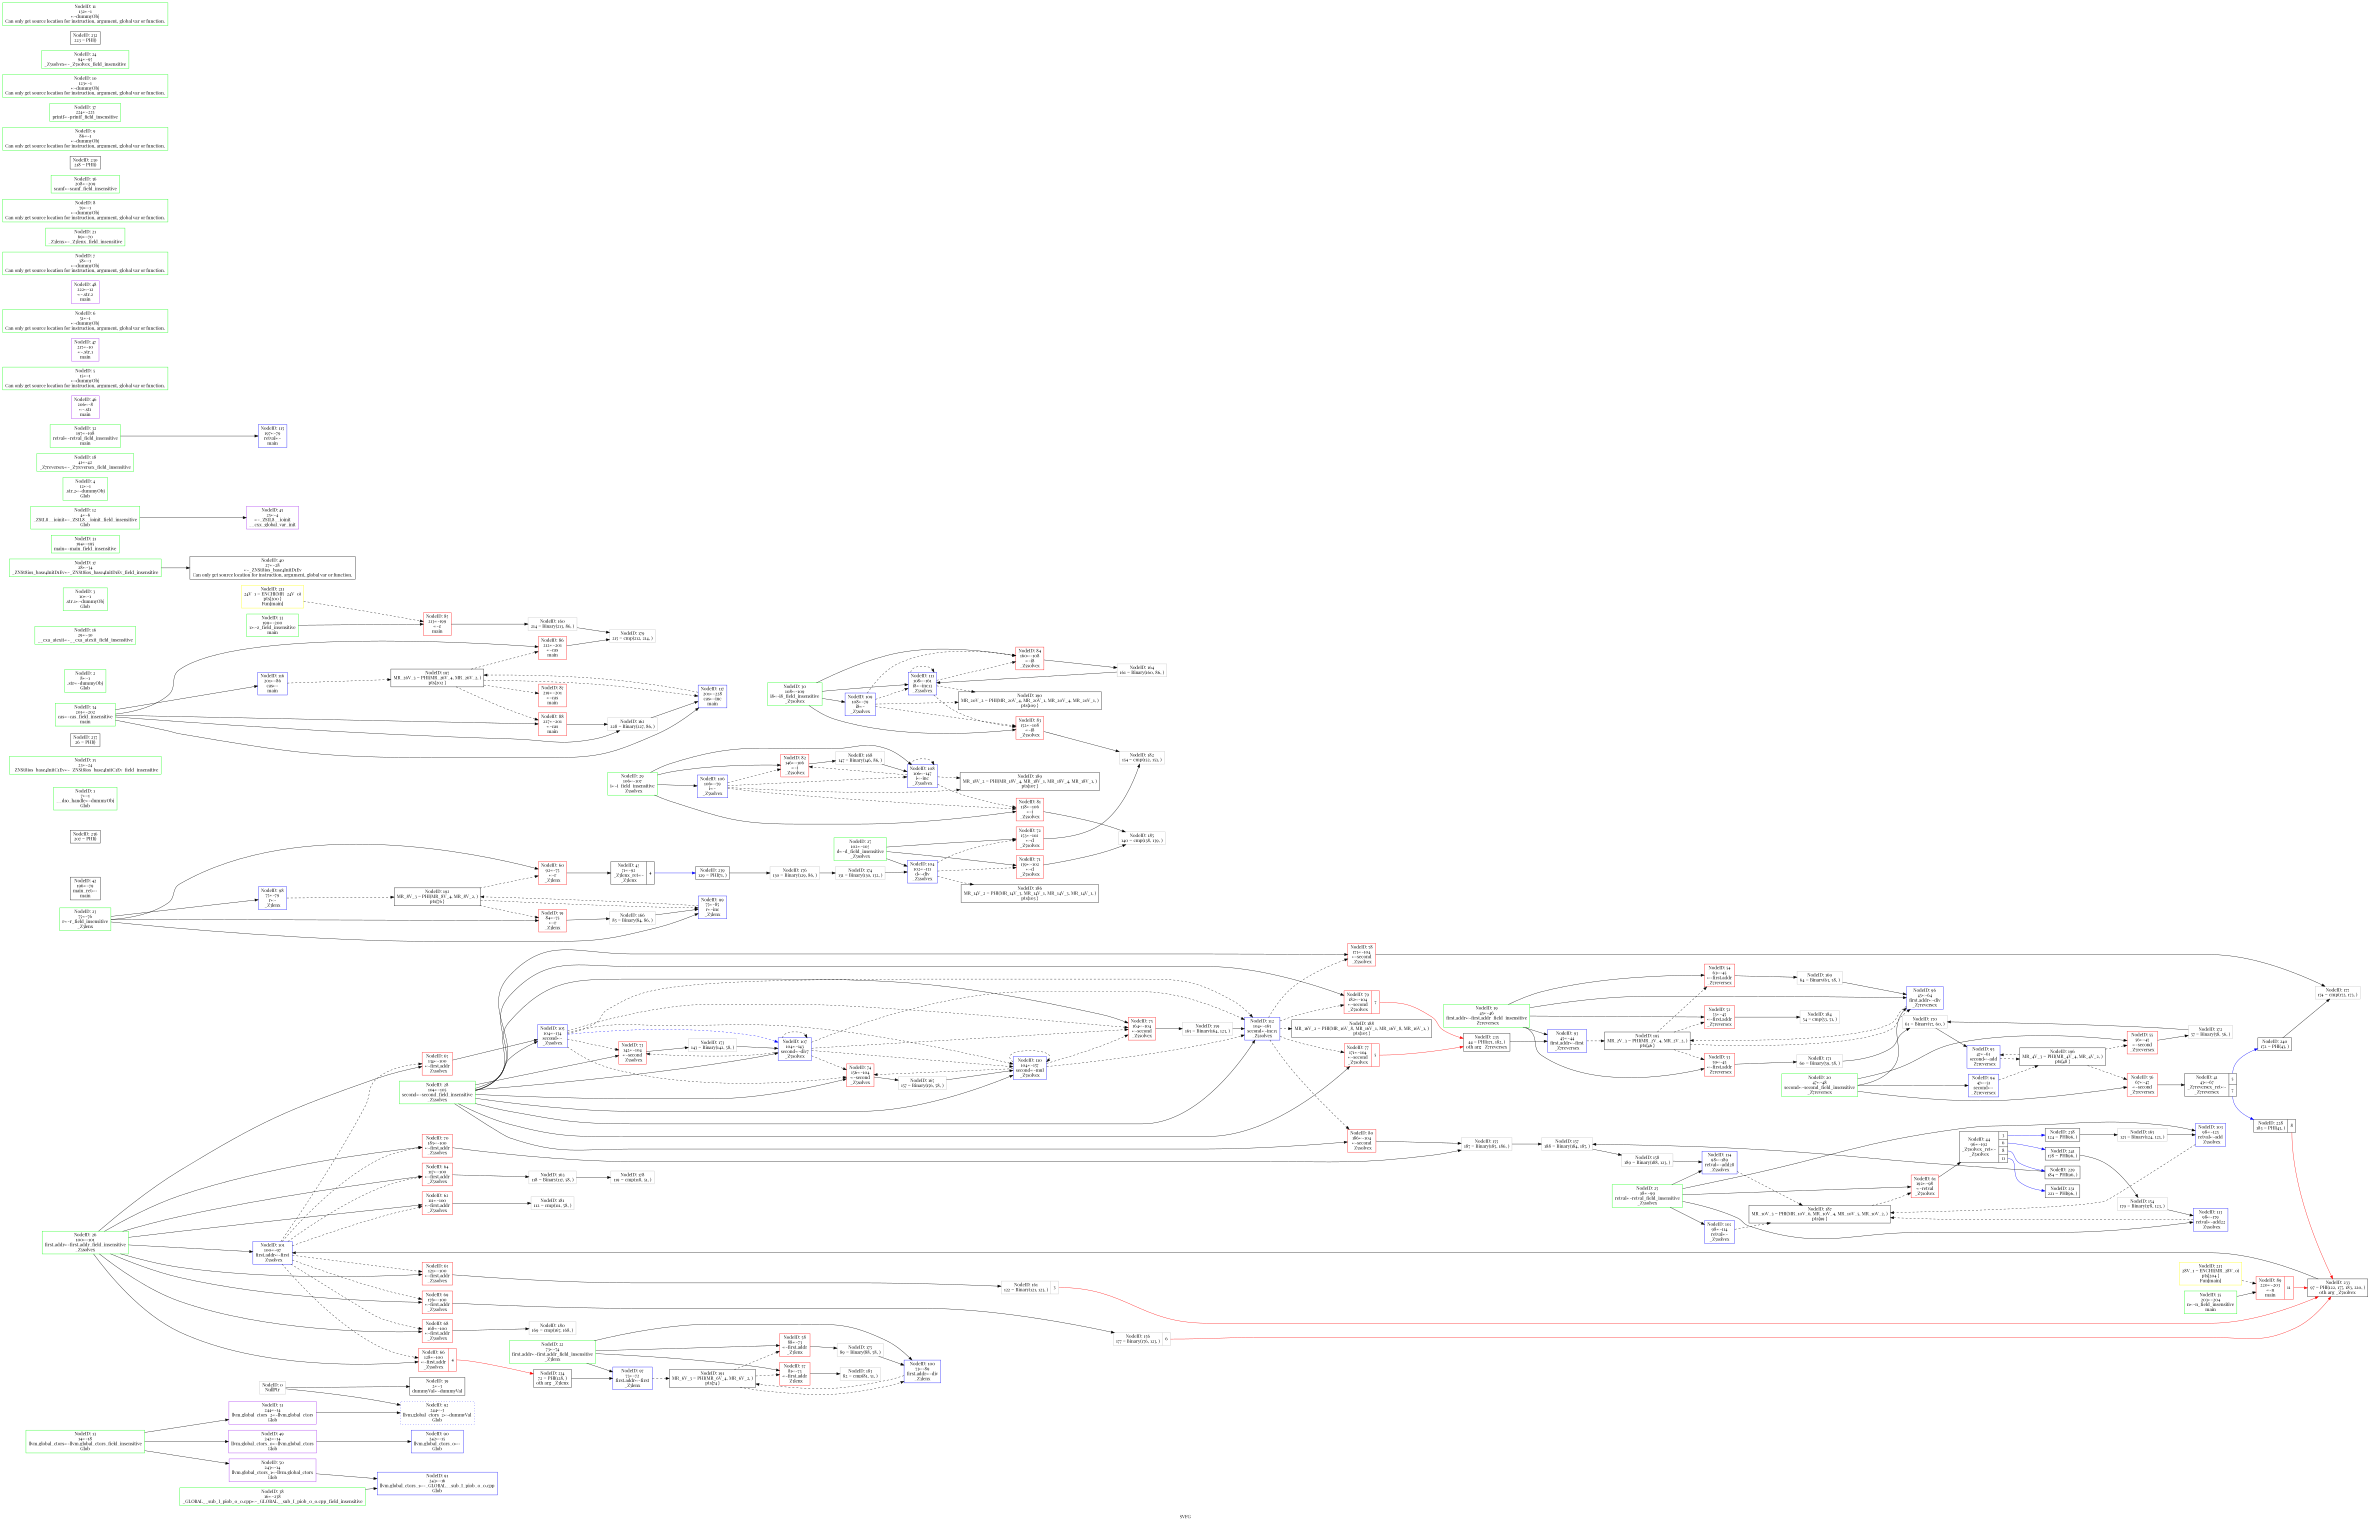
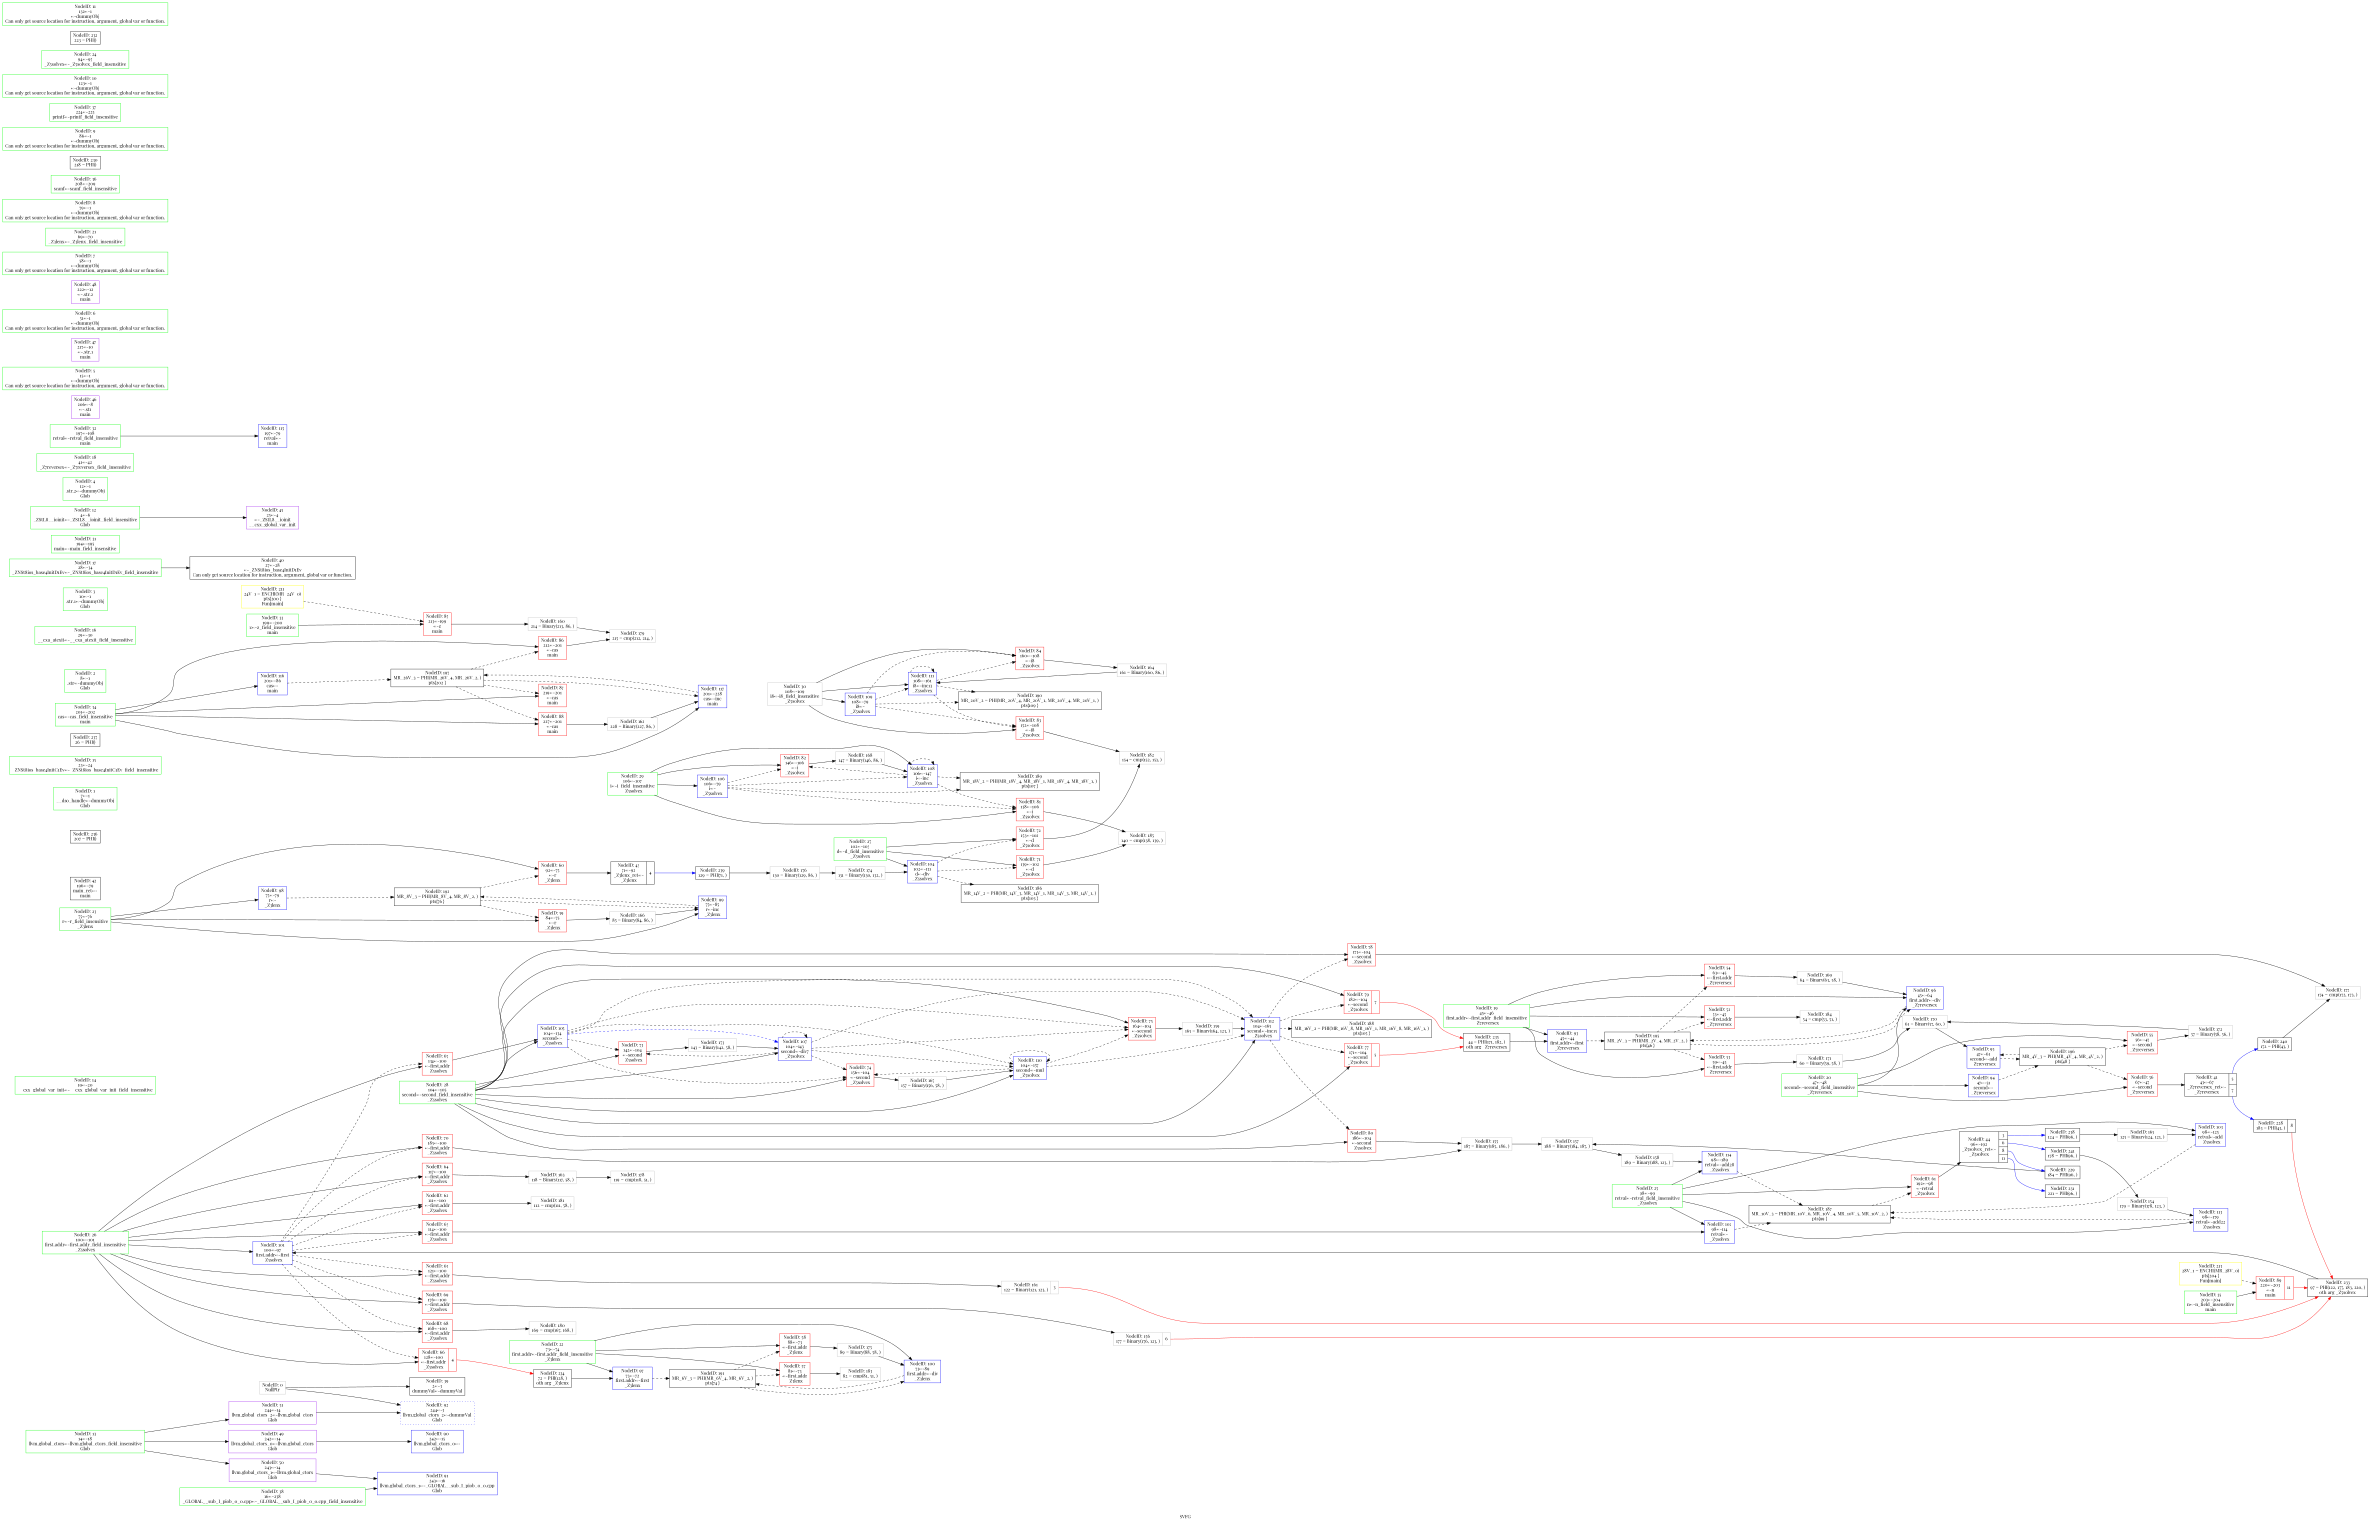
(795, 694) -> (795, 694)
(367, 733) -> (325, 705)
none -> (85, 1085)
none -> (437, 1232)
